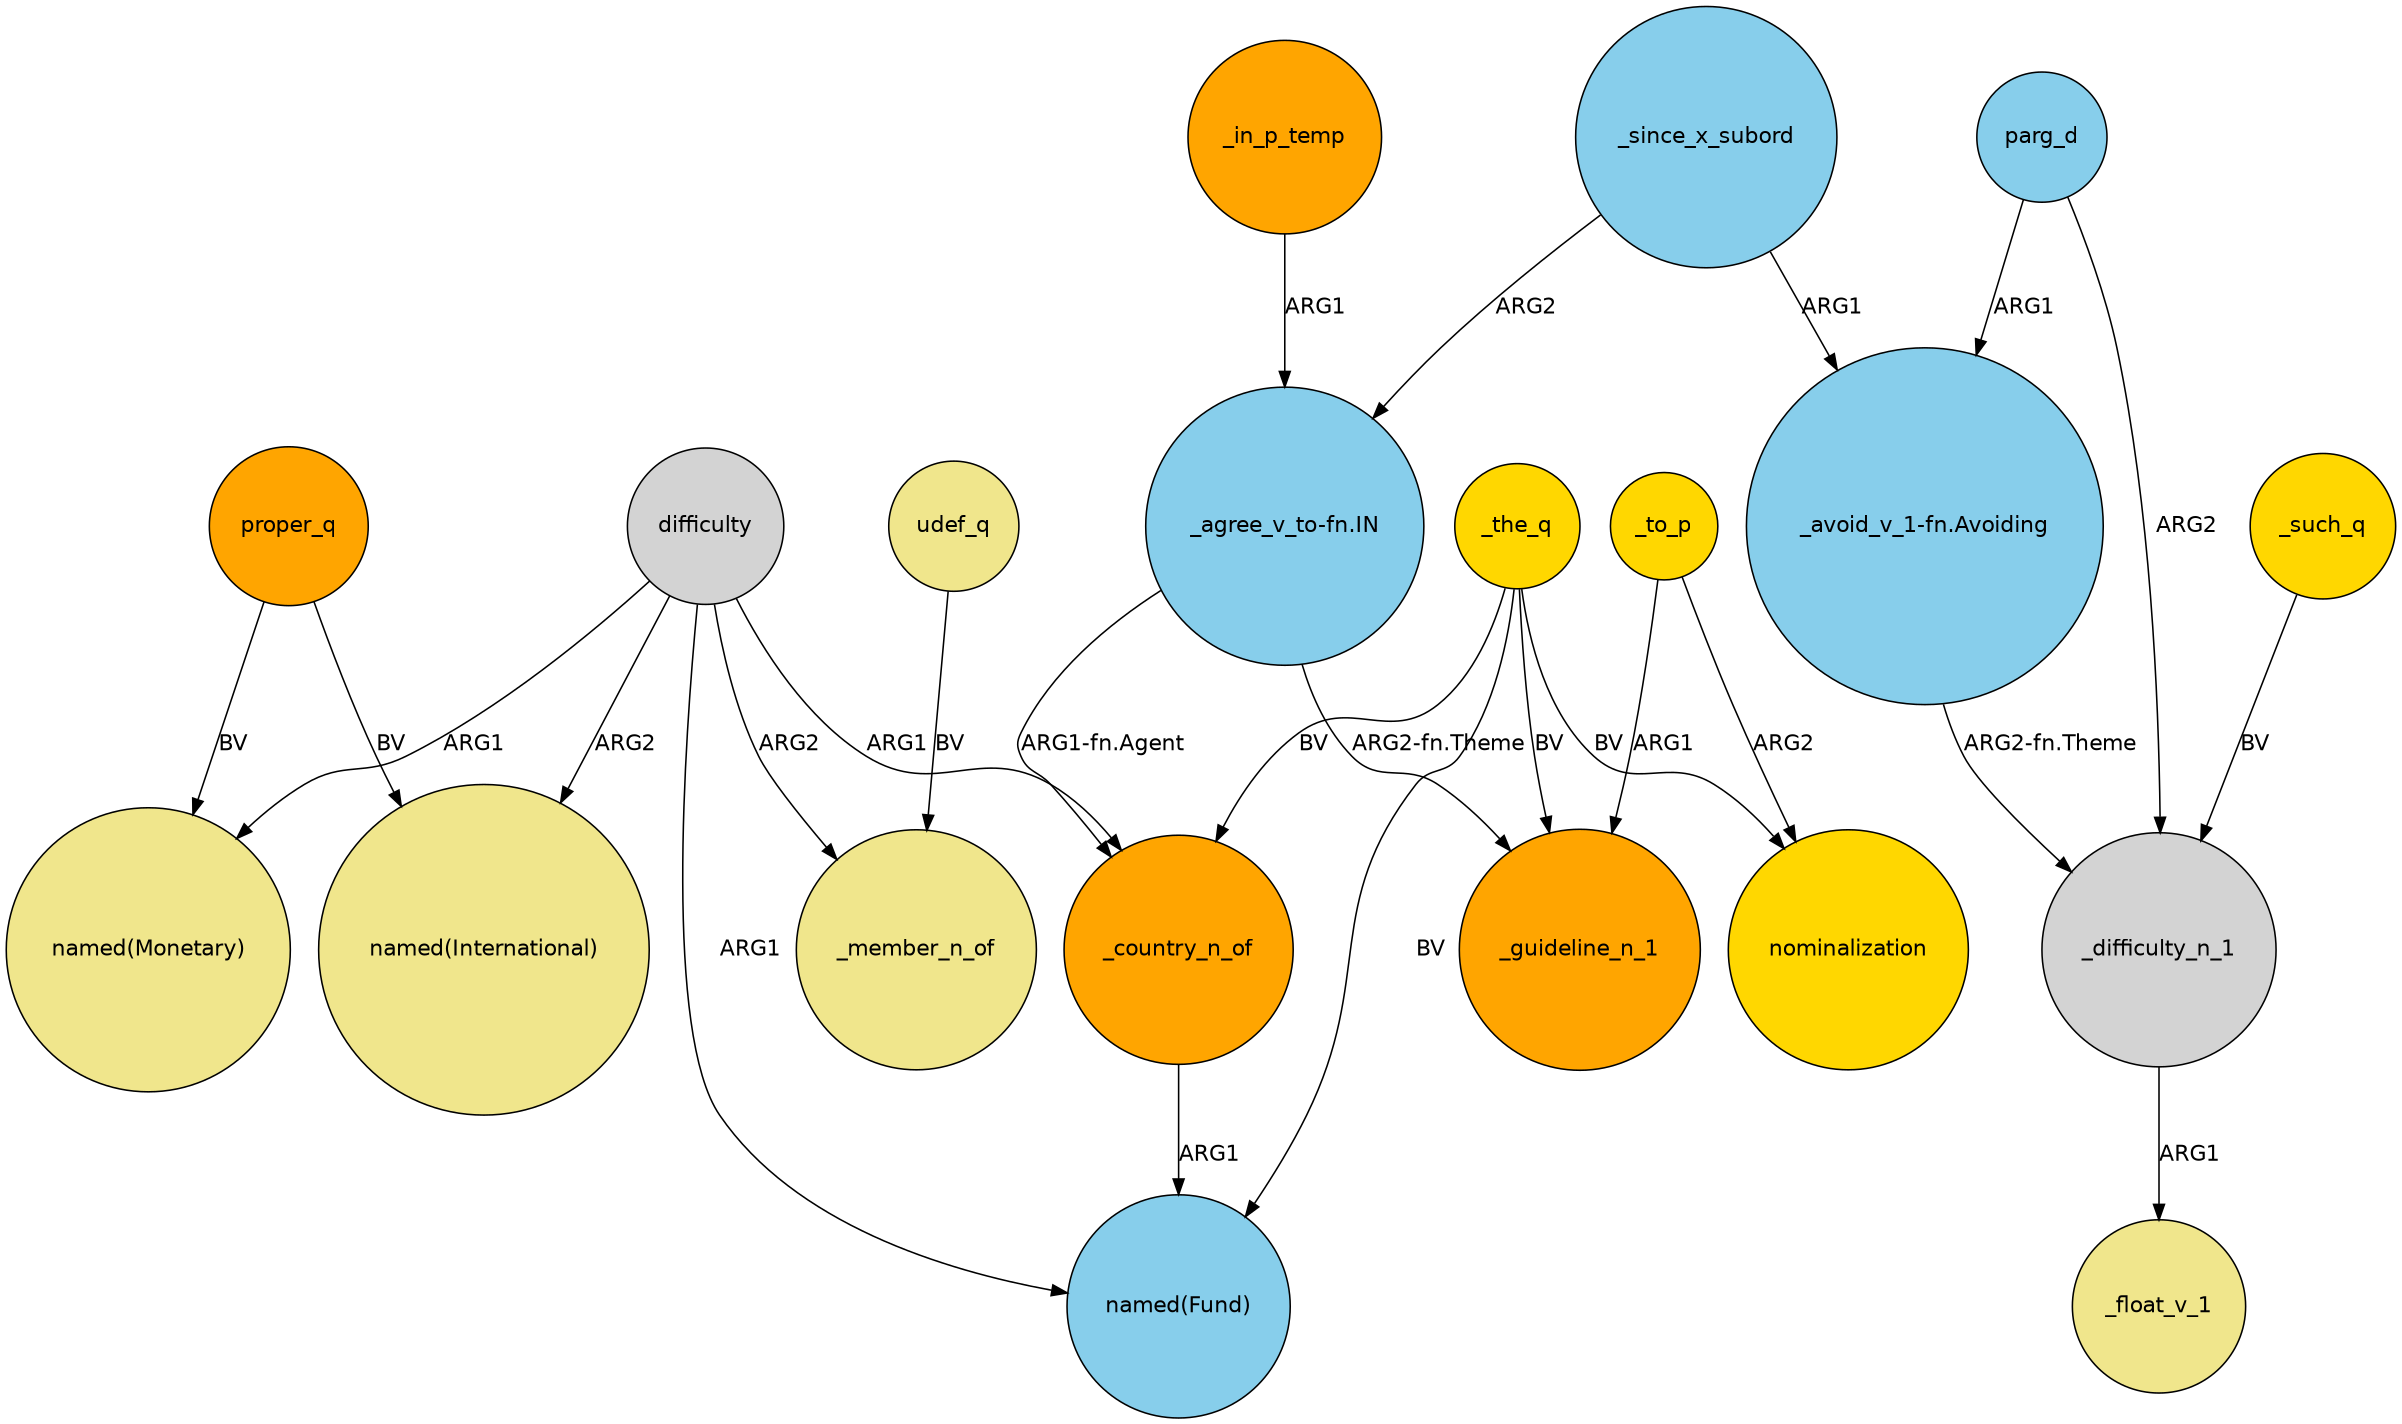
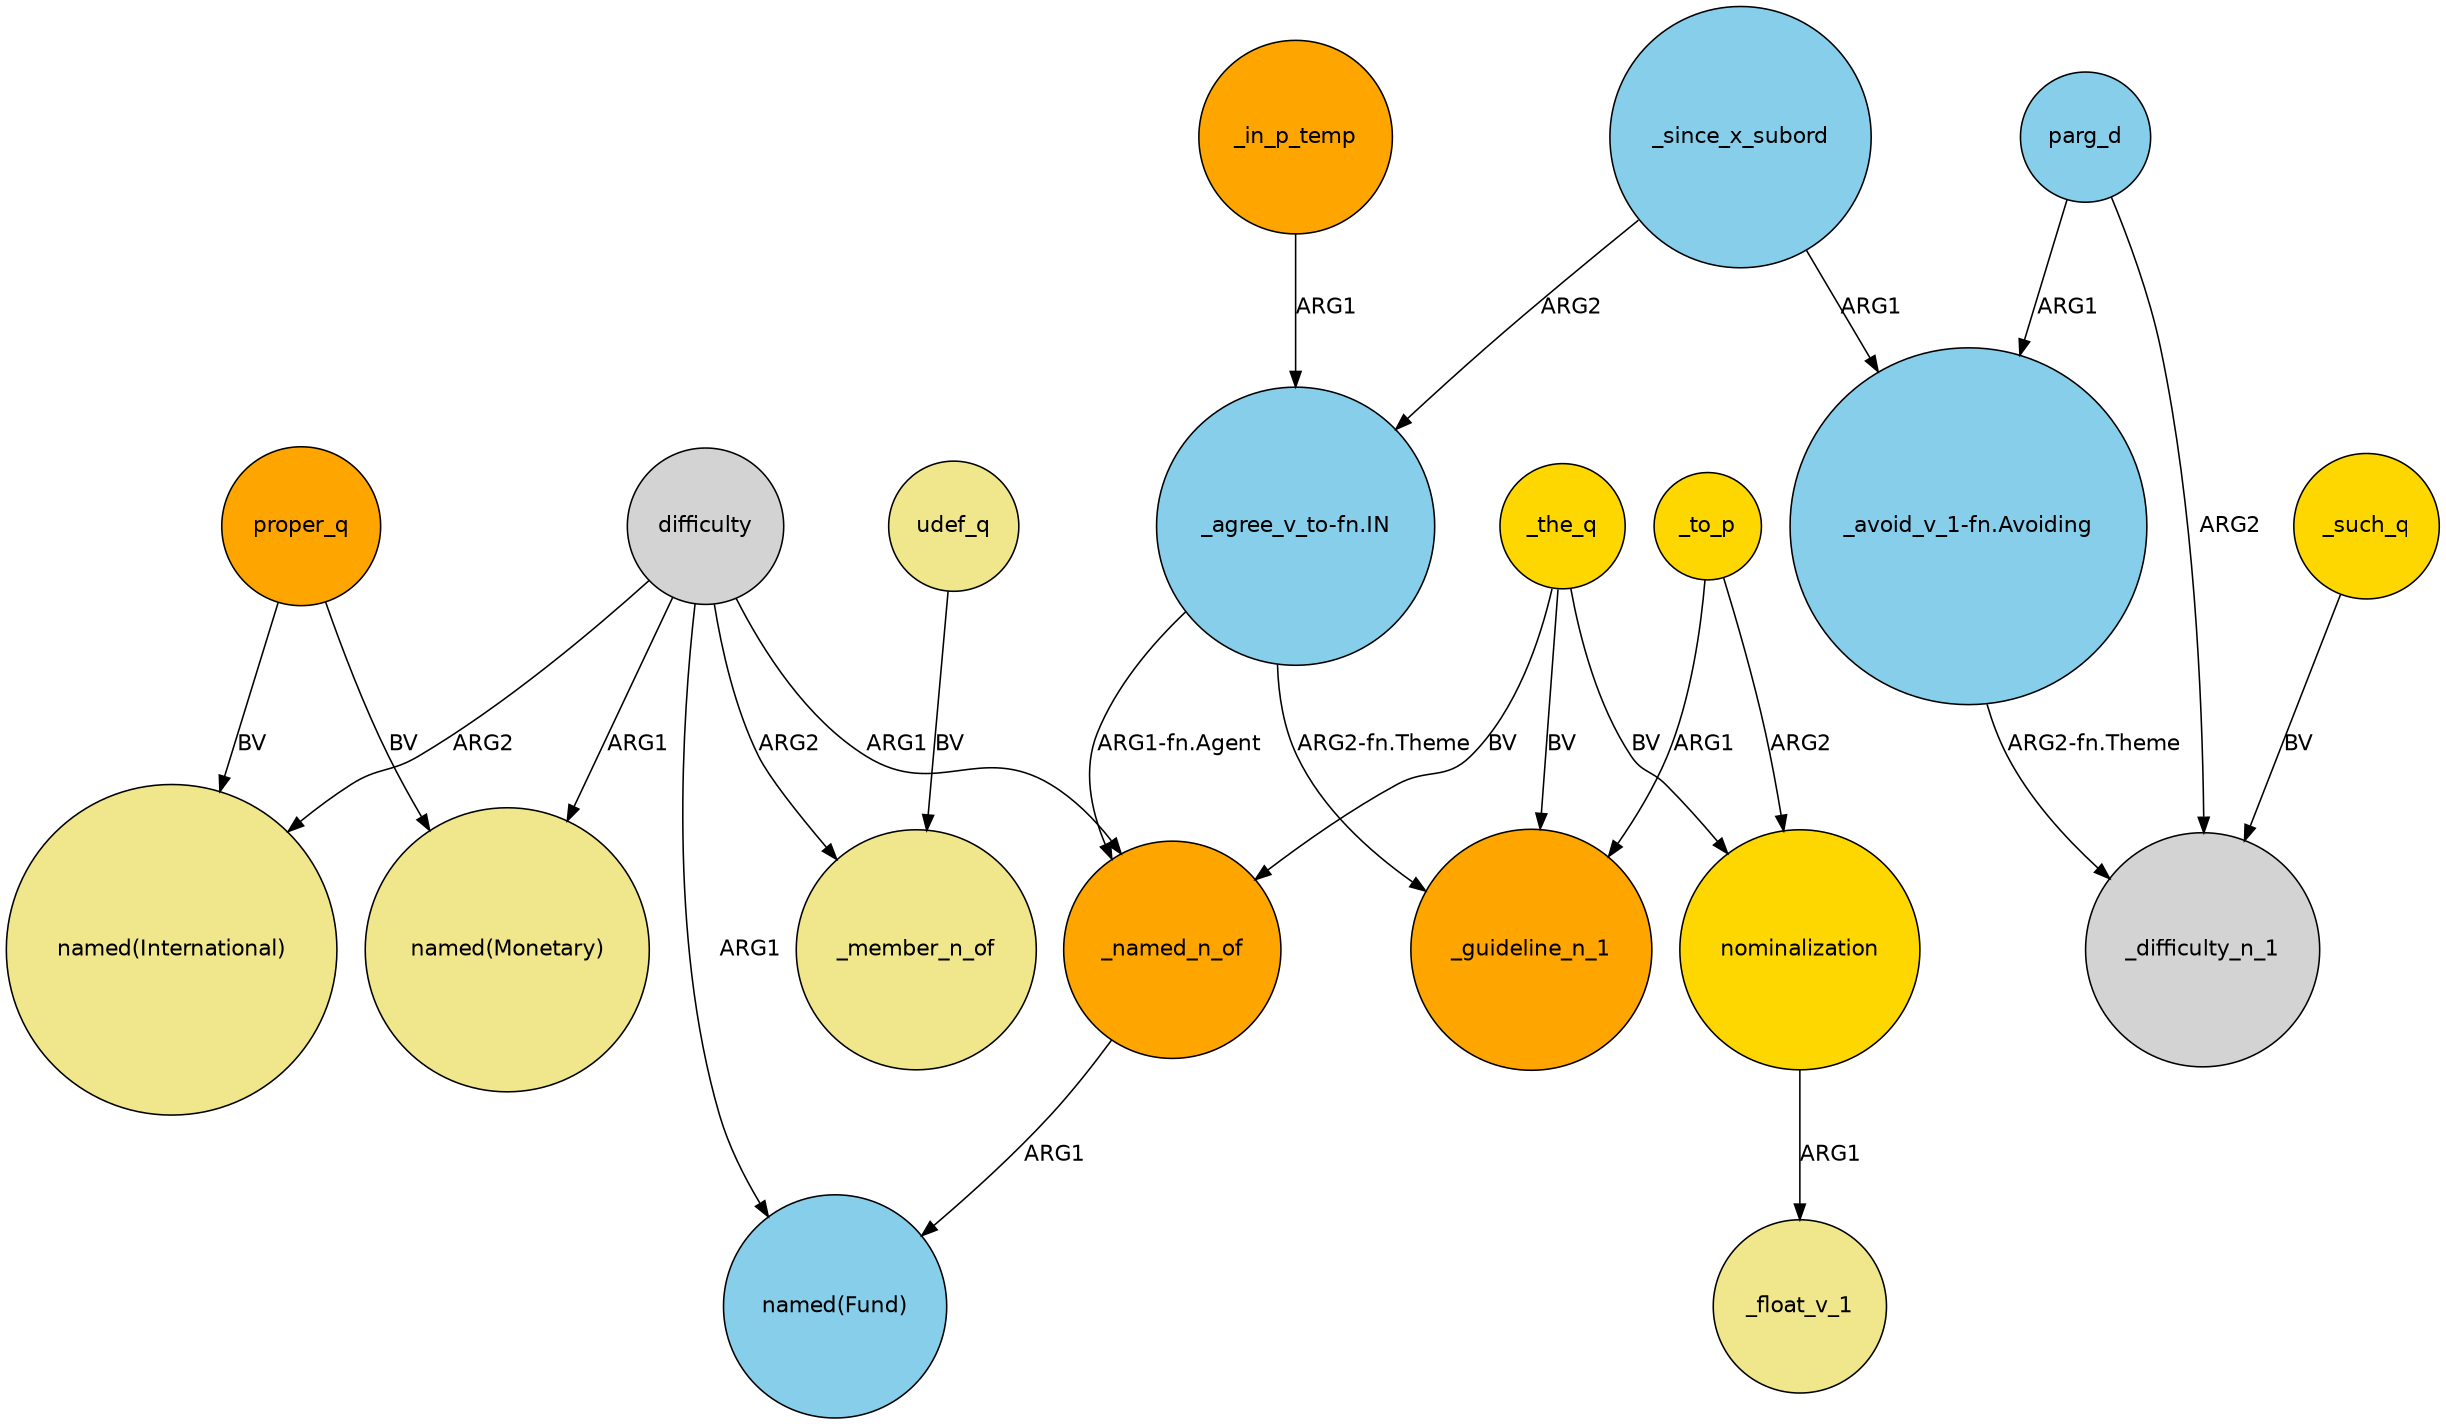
(1364, 883) -> none
(1179, 950) -> (1172, 950)
(2159, 1135) -> (1800, 1137)
